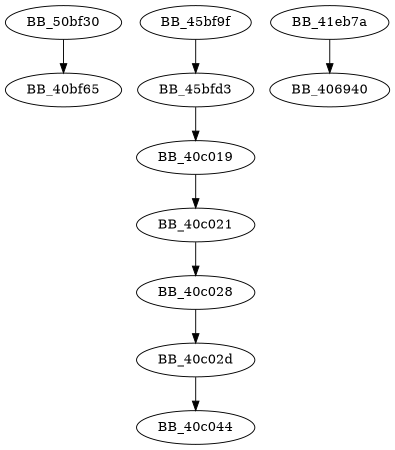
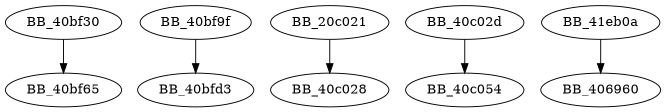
(64, 22) -> (64, 22)
(196, 22) -> (196, 22)
(330, 22) -> (601, 22)
(196, 90) -> (196, 90)
(330, 90) -> (601, 90)
(196, 158) -> none
(196, 225) -> (330, 22)
(196, 322) -> none
(196, 428) -> (465, 90)
